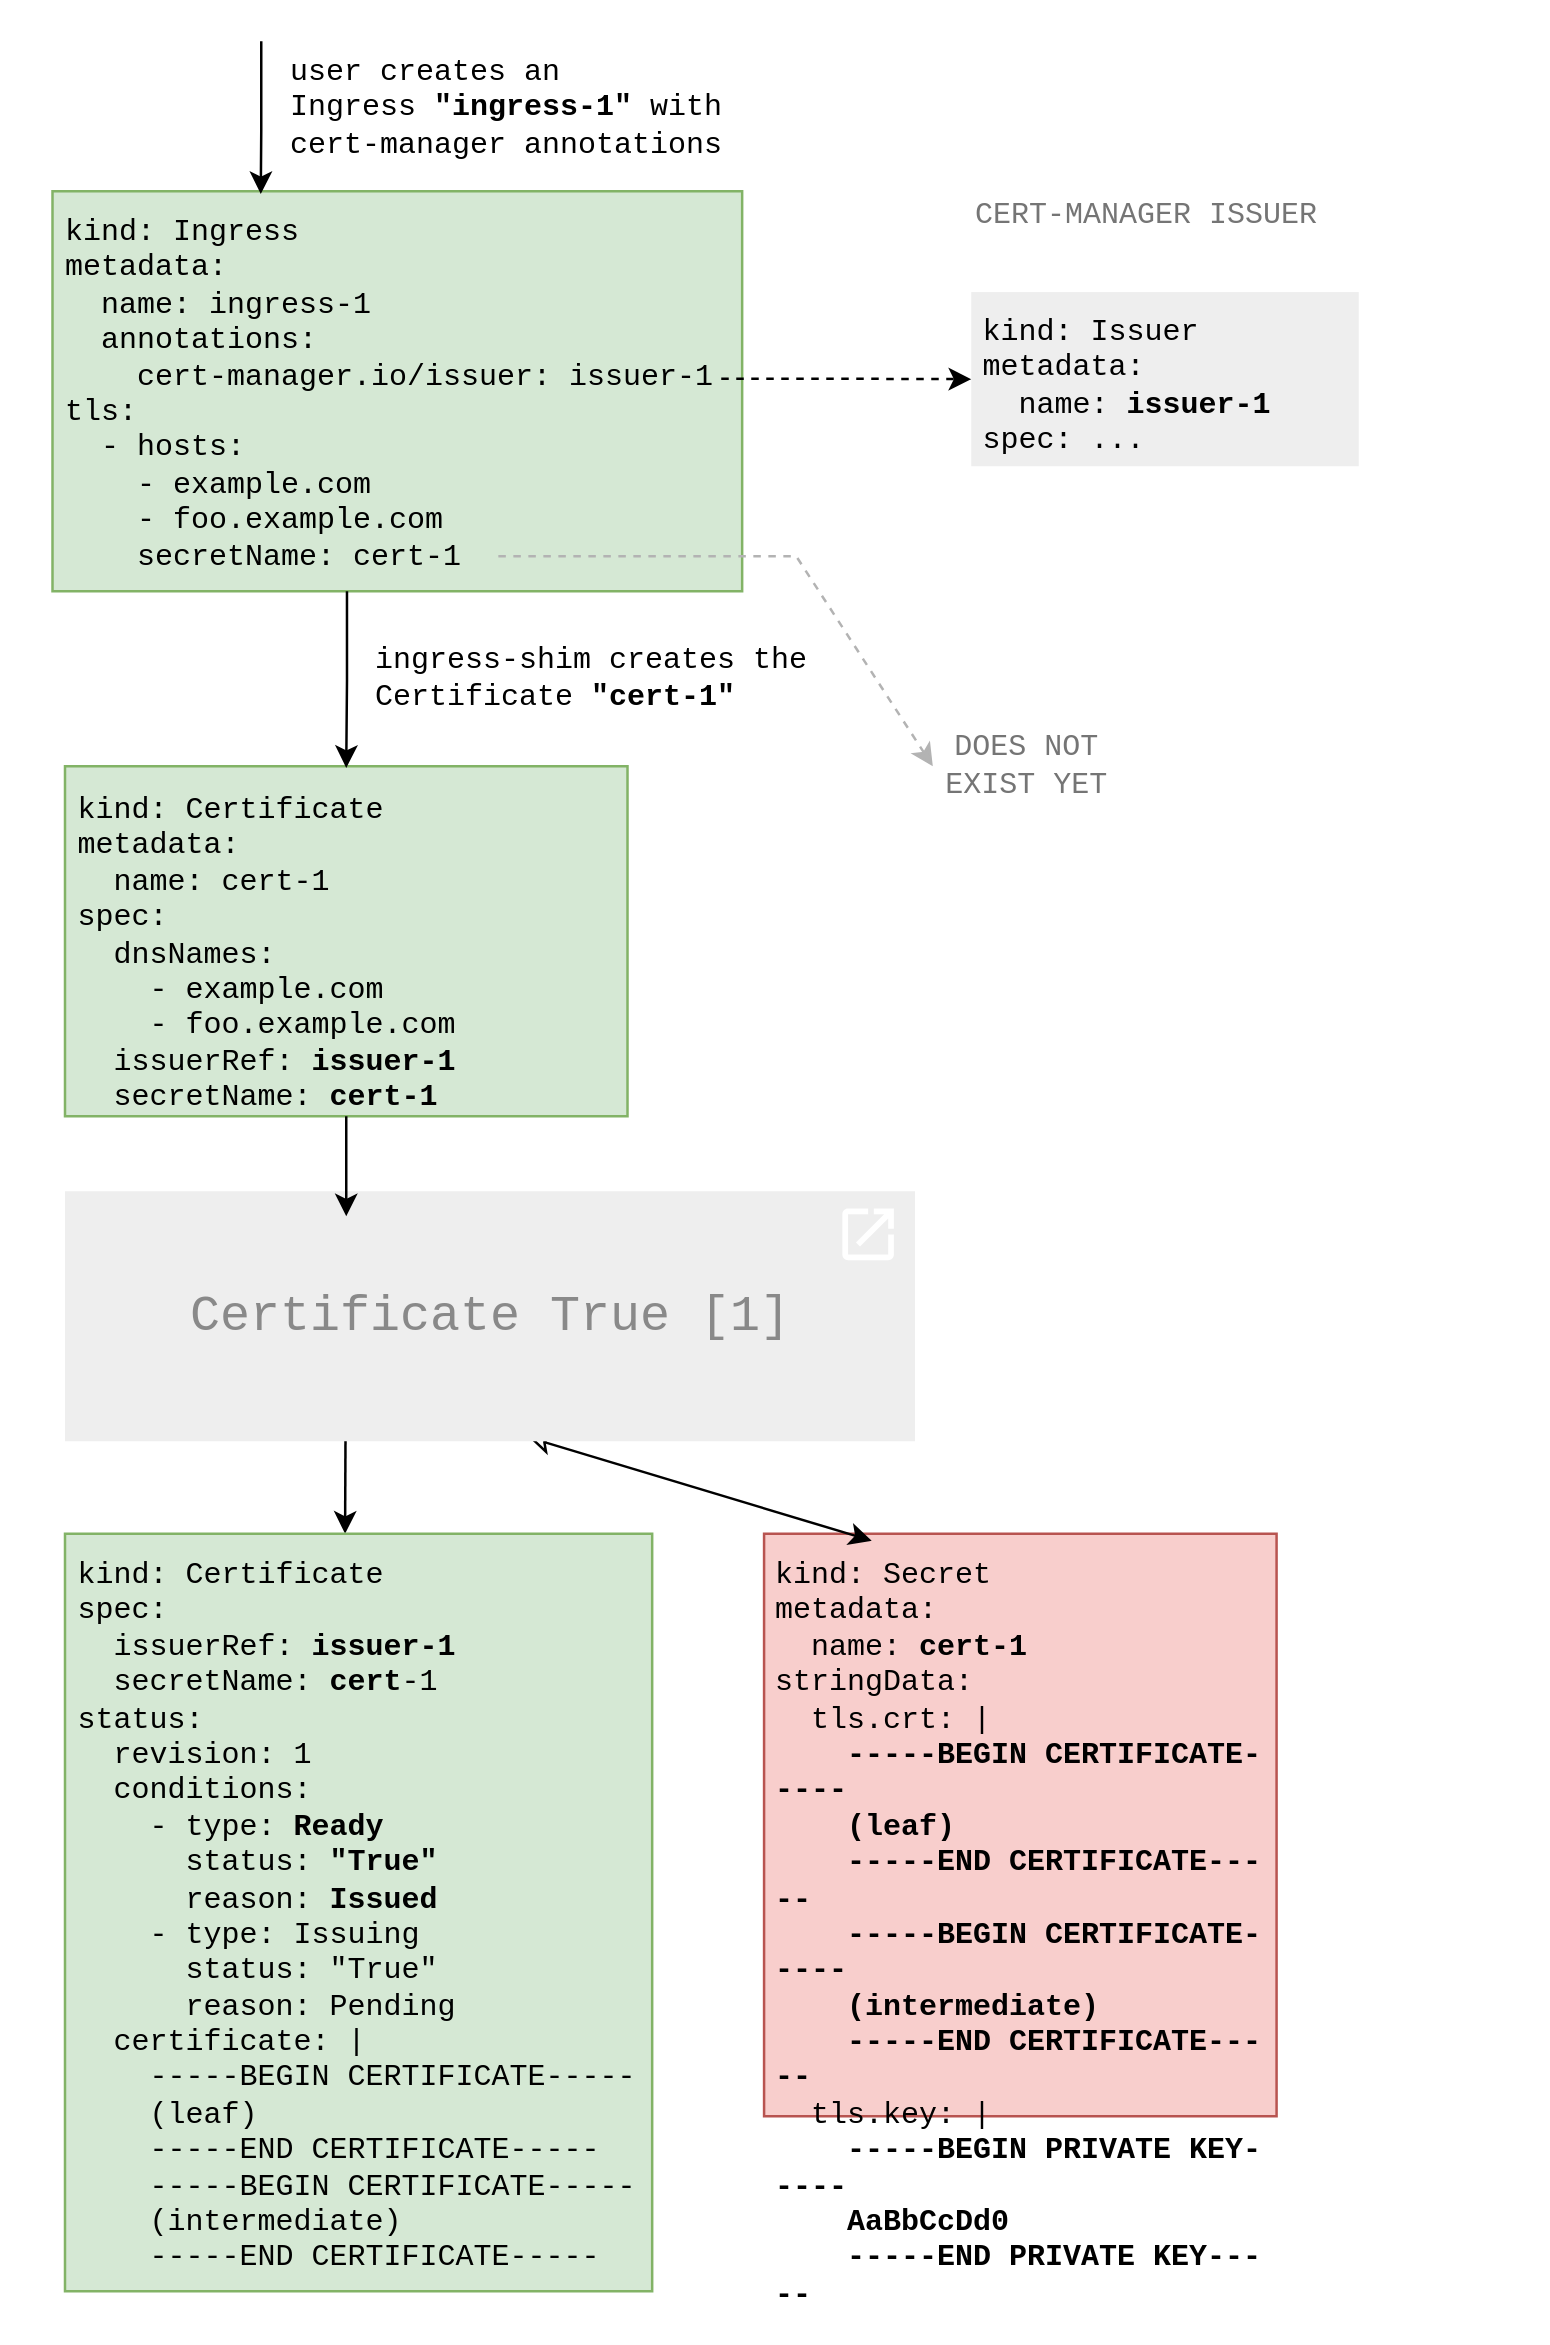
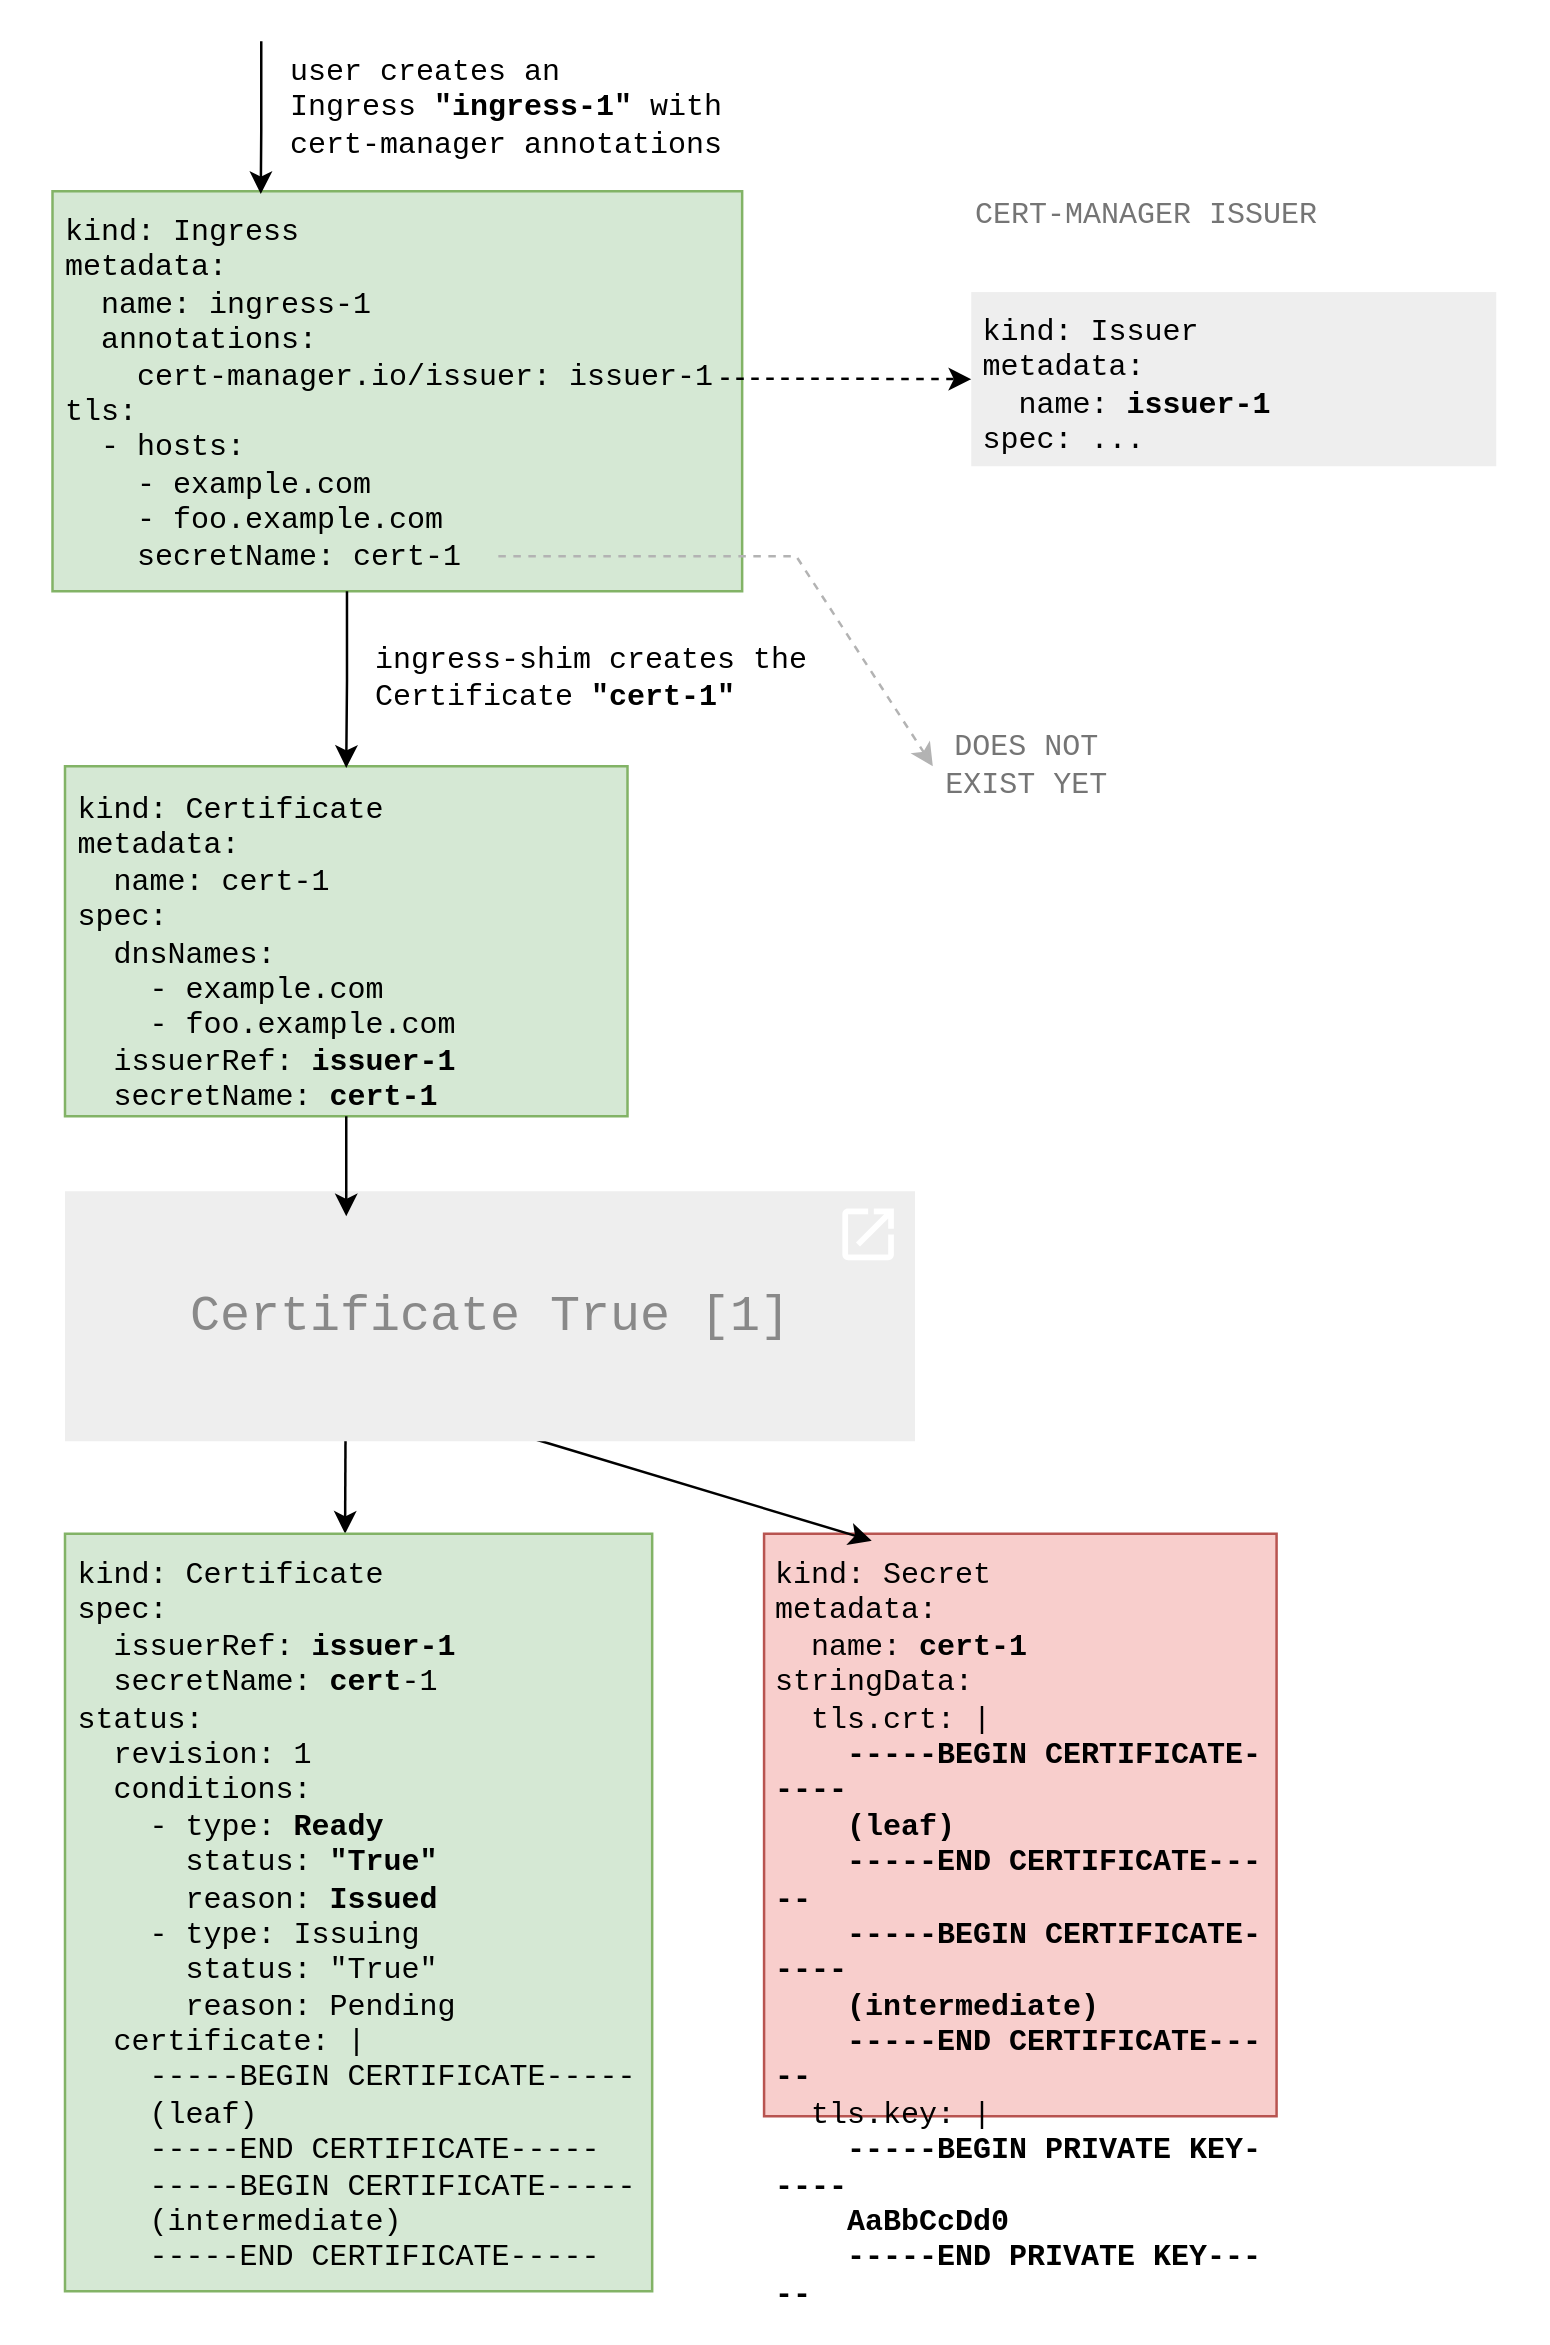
(1165, 379) -> (1234, 379)
(546, 1443) -> (541, 1441)
